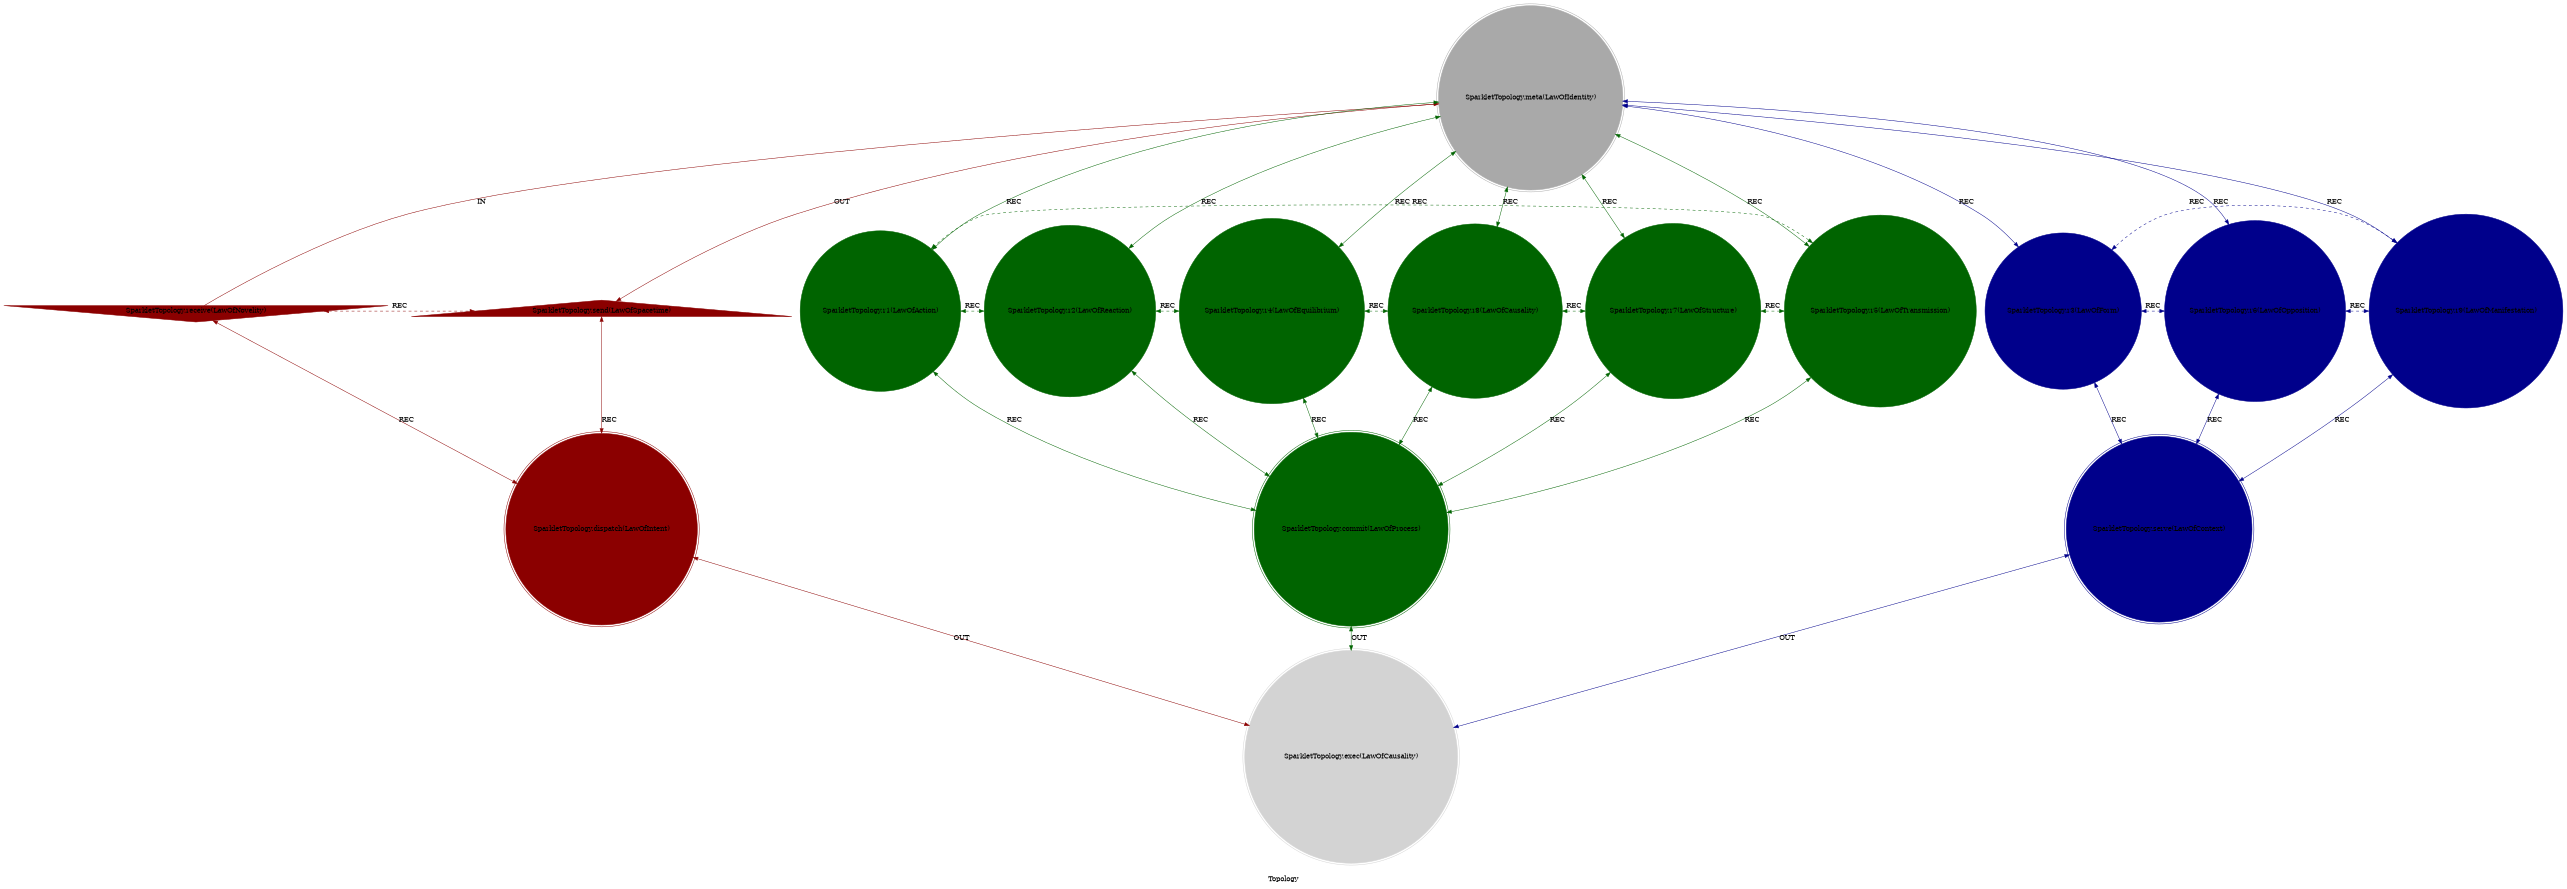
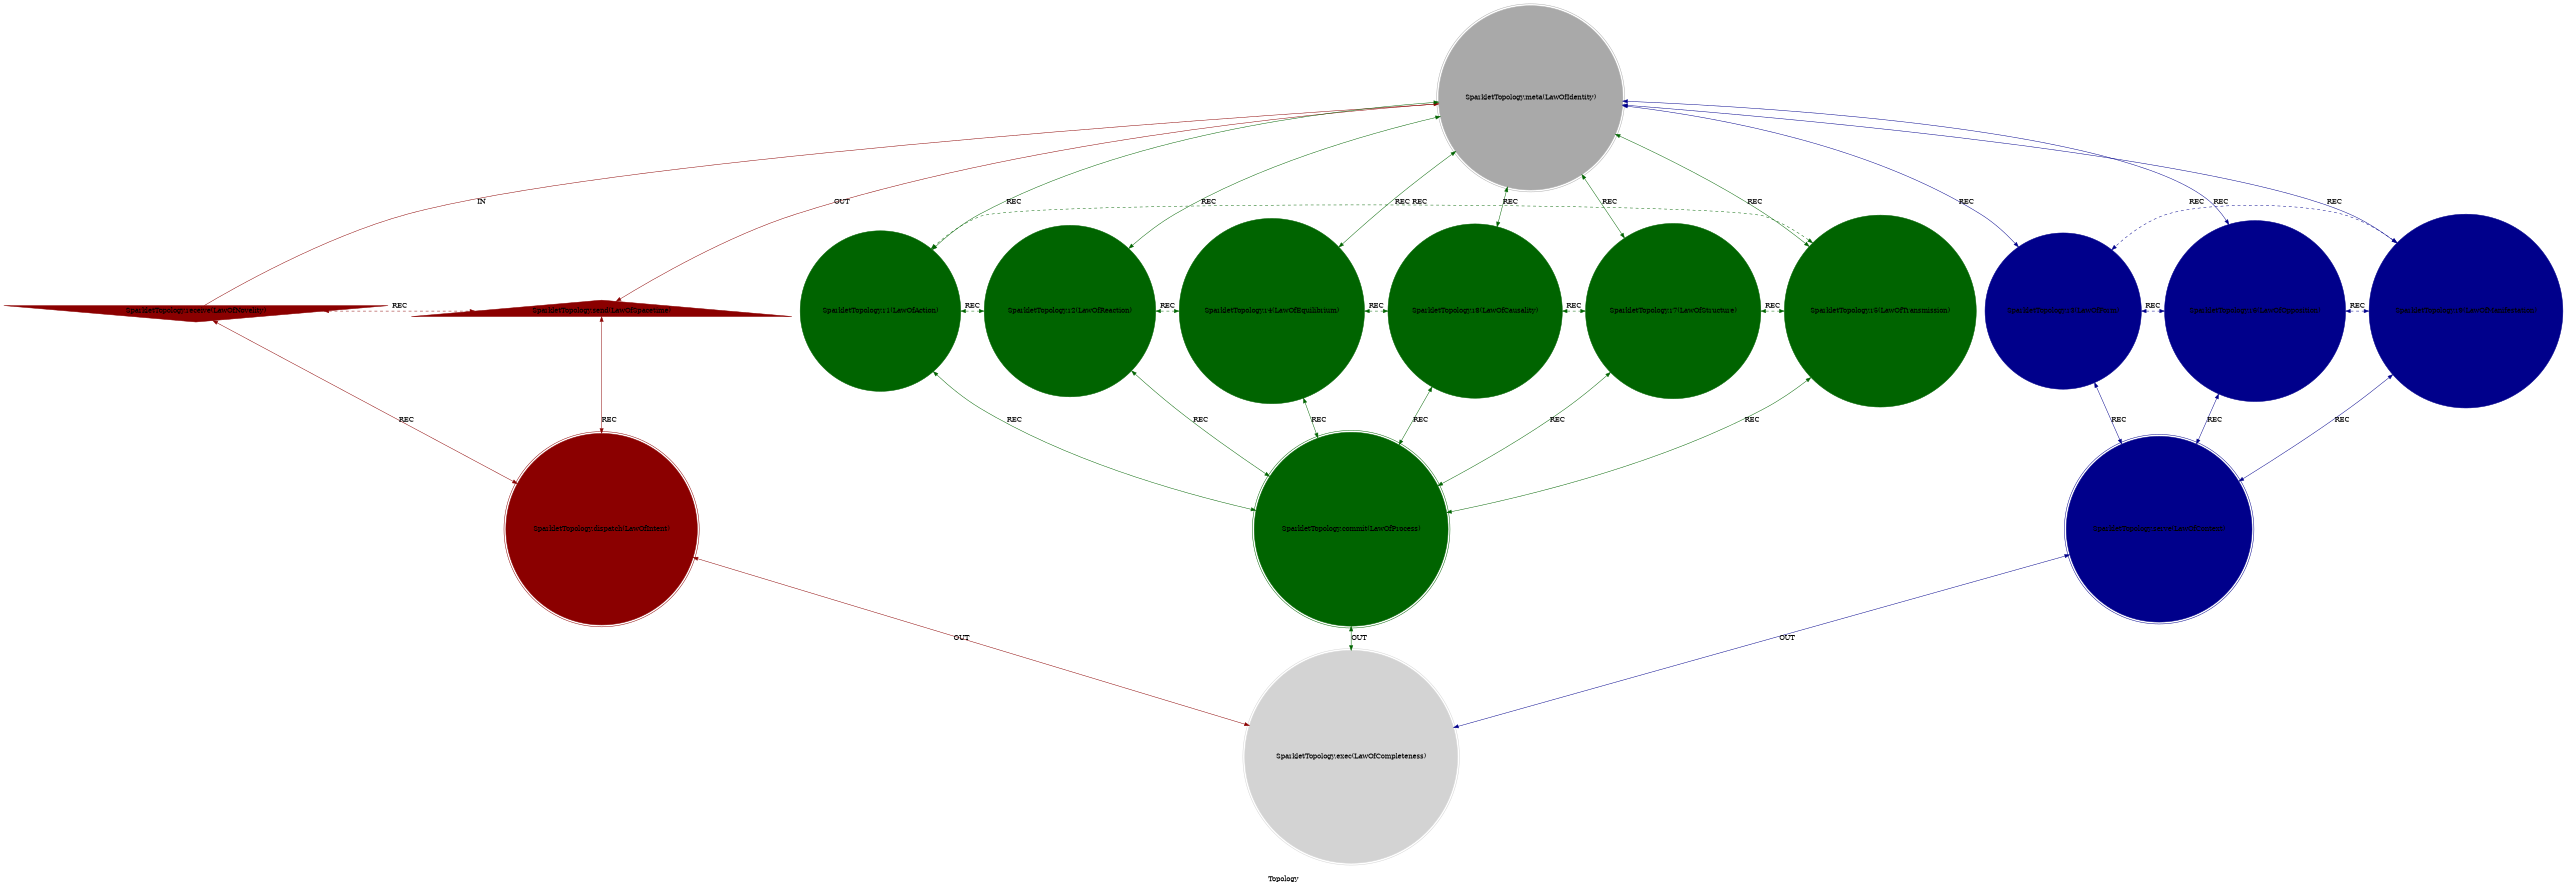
(1351, 757) -> (1351, 757)
